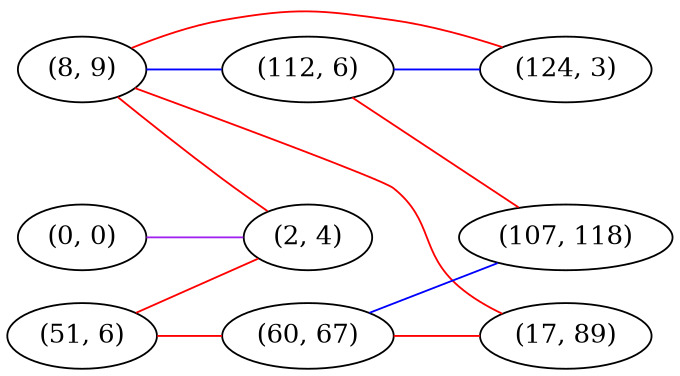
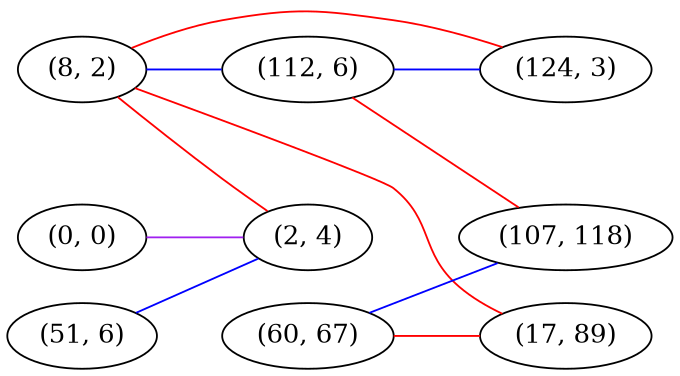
(82, 69) -> (82, 69)
(197, 286) -> (197, 286)
(190, 336) -> none
